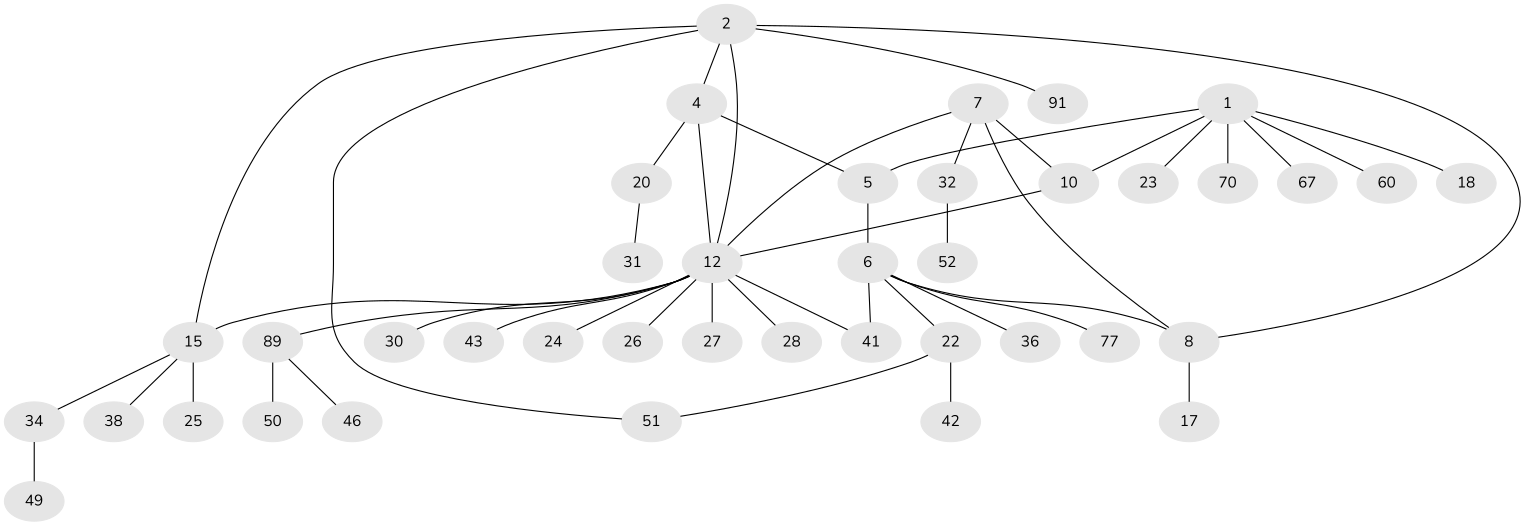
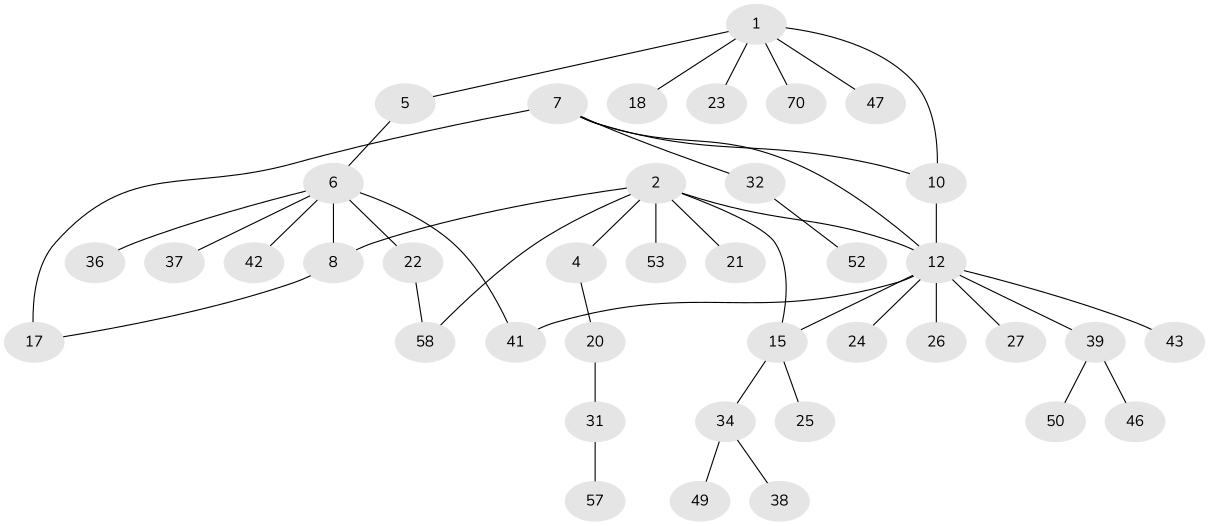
(1058, 104) -> (735, 263)
(782, 144) -> none
(704, 183) -> none
(1307, 183) -> (876, 104)
(1387, 183) -> none
(1061, 239) -> (244, 174)
none -> (656, 263)
(273, 342) -> (1095, 342)
(394, 342) -> none
(792, 342) -> none
(1110, 342) -> (174, 263)
(154, 382) -> (753, 462)
(951, 382) -> (294, 223)
(651, 422) -> (425, 342)
none -> (595, 501)
